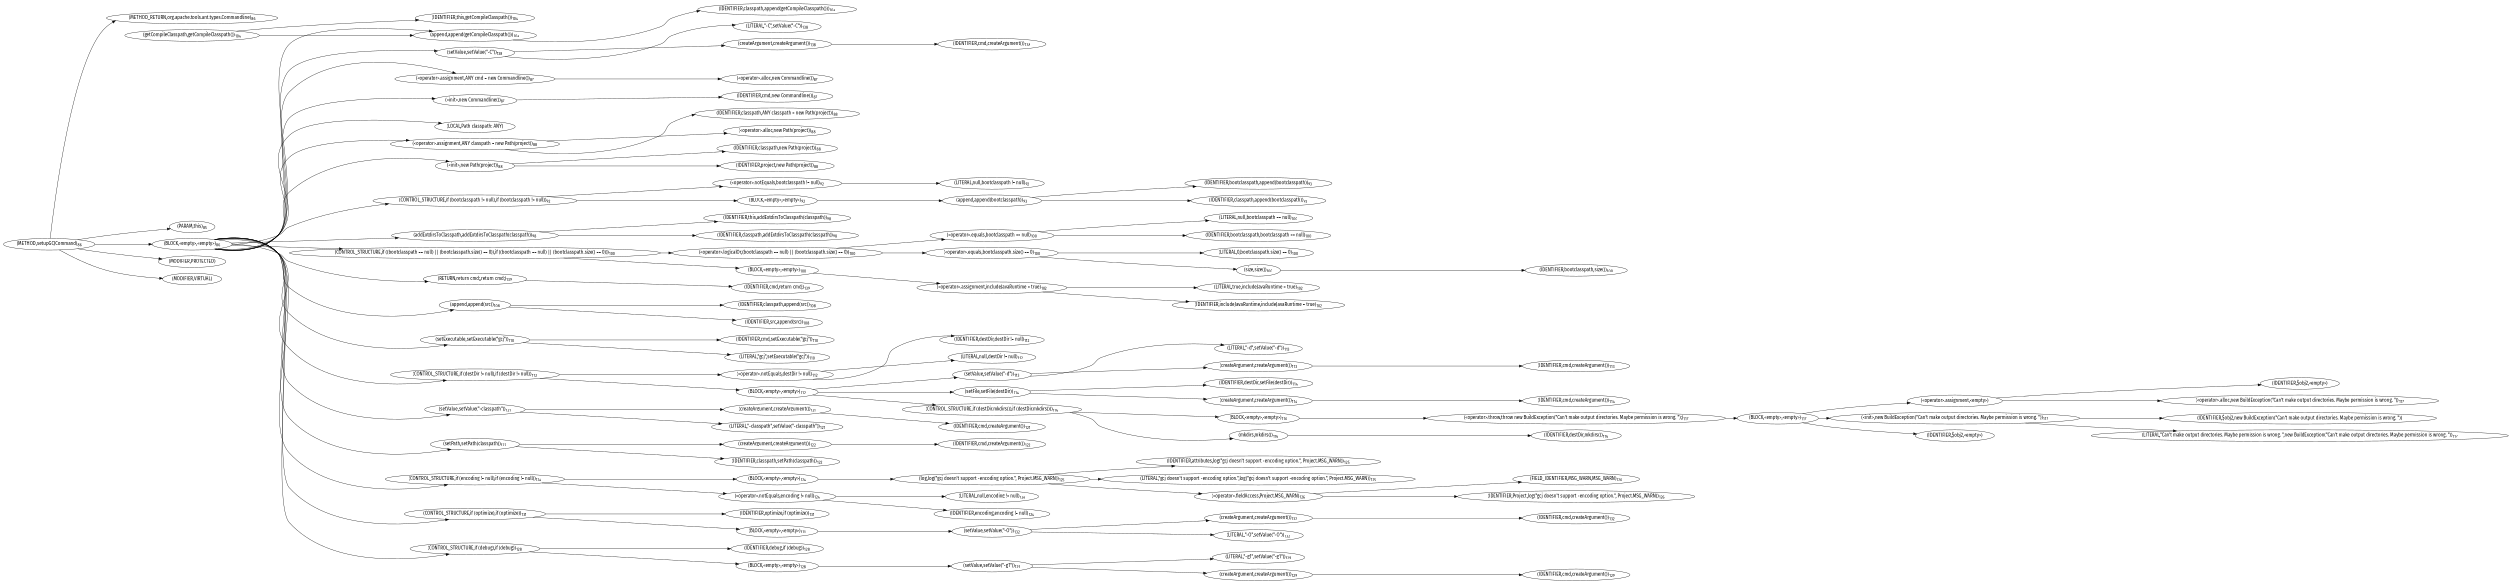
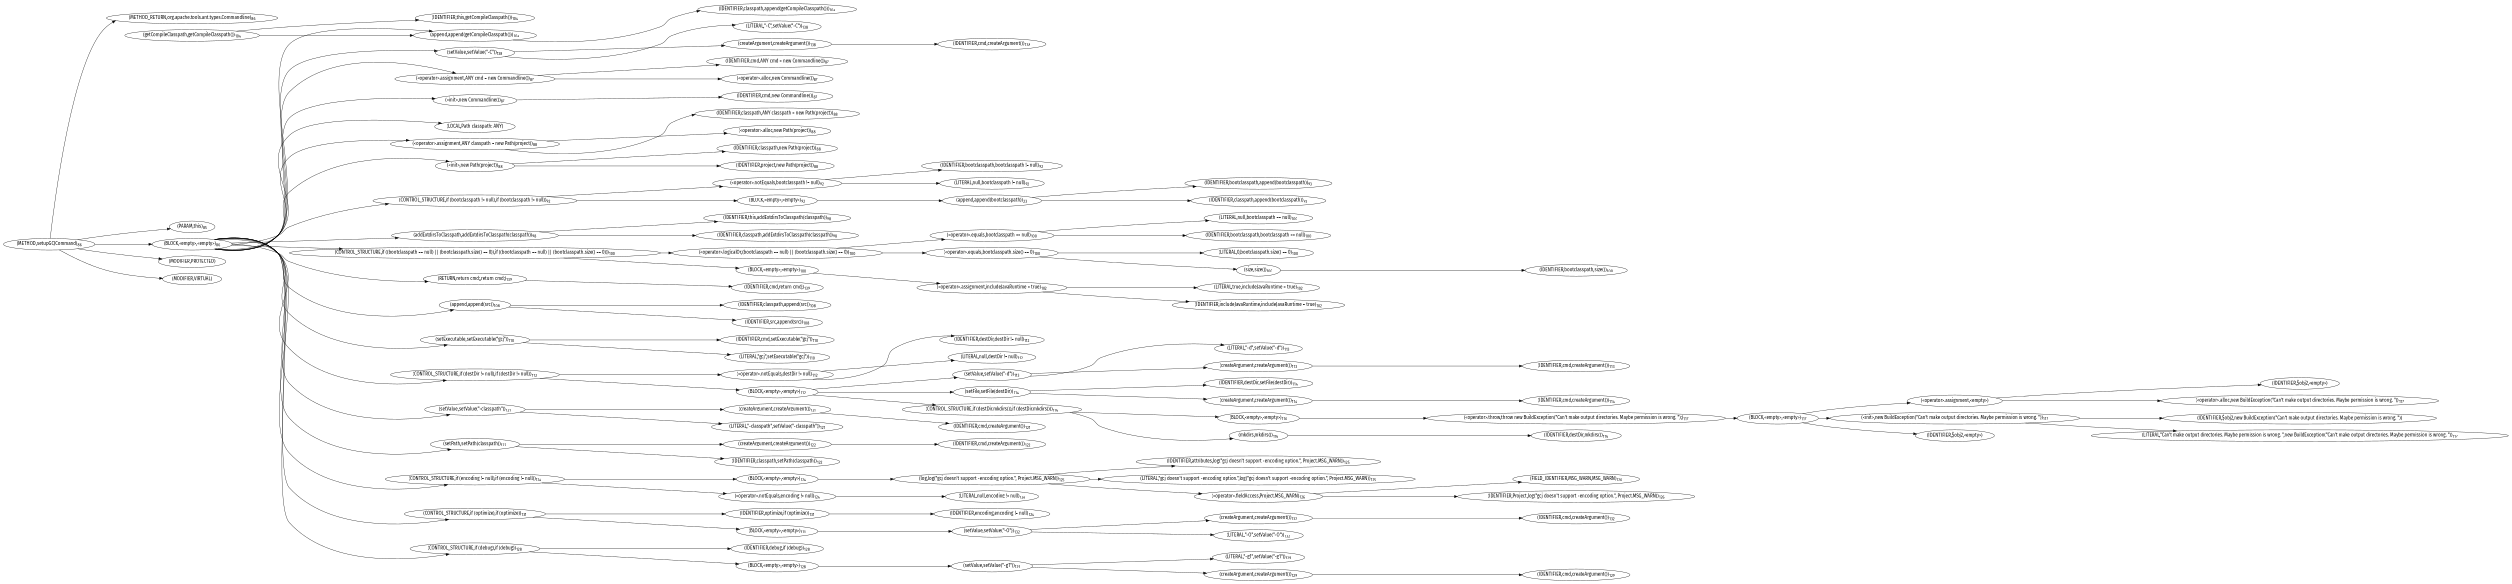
none -> (777, 62)
none -> (992, 166)
(1025, 200) -> (1025, 200)
(883, 505) -> (880, 514)
